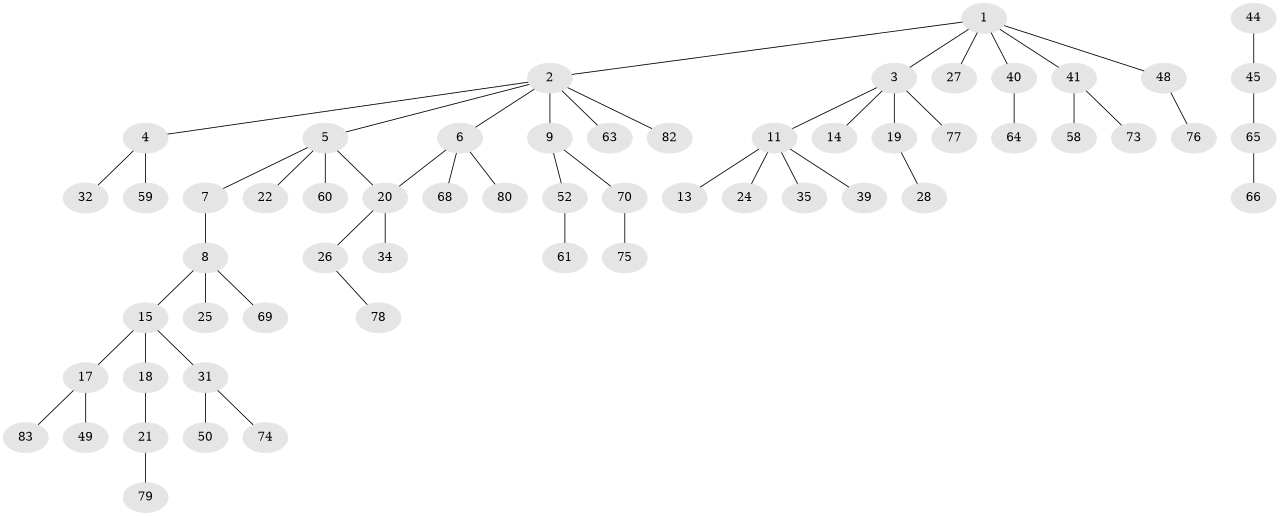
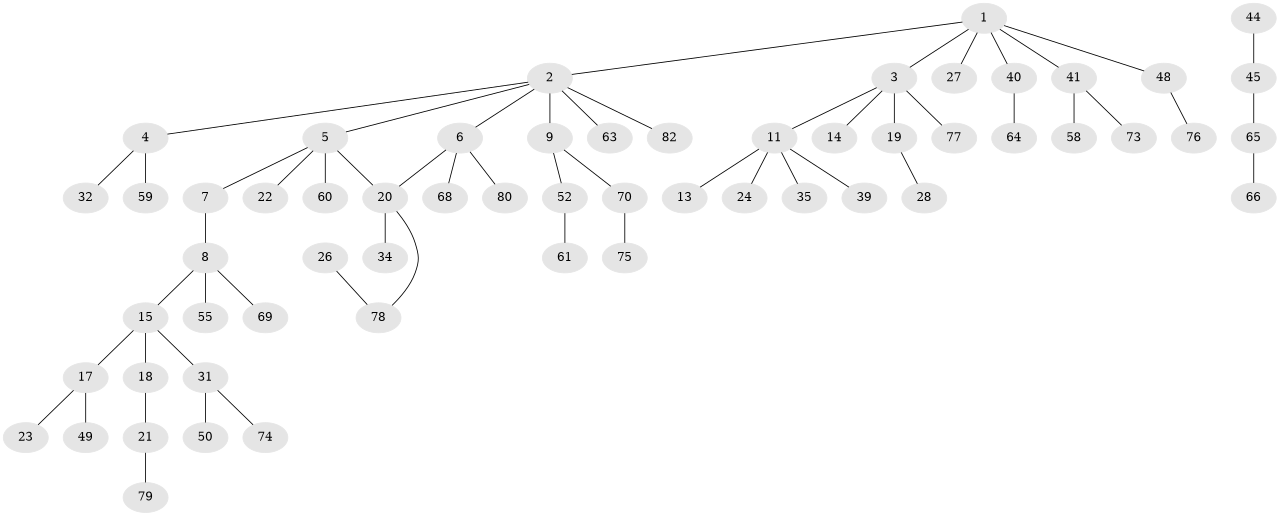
(355, 228) -> (418, 260)
(205, 318) -> (205, 318)
(26, 438) -> (26, 438)
